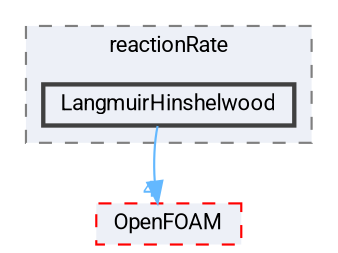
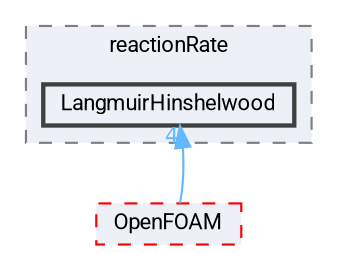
(154, 156) -> (183, 176)
